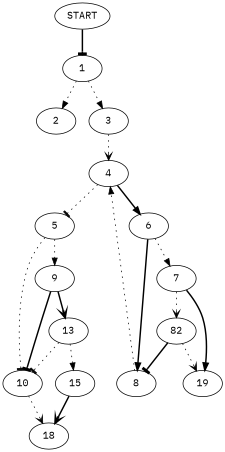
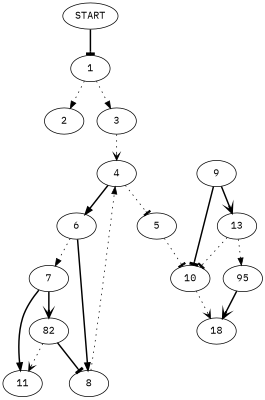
(55, 249) -> none
(176, 301) -> (49, 301)
(75, 384) -> (243, 279)
(203, 384) -> (23, 384)
